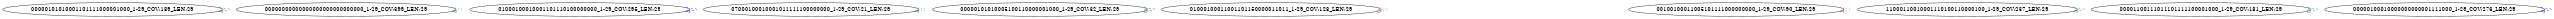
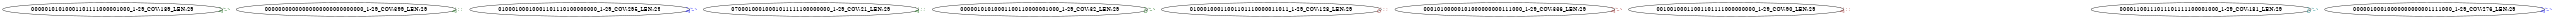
(1040, 9) -> (1040, 9)
(1271, 9) -> (1271, 9)
none -> (1505, 9)
(1736, 9) -> (1736, 9)
(1967, 9) -> none
